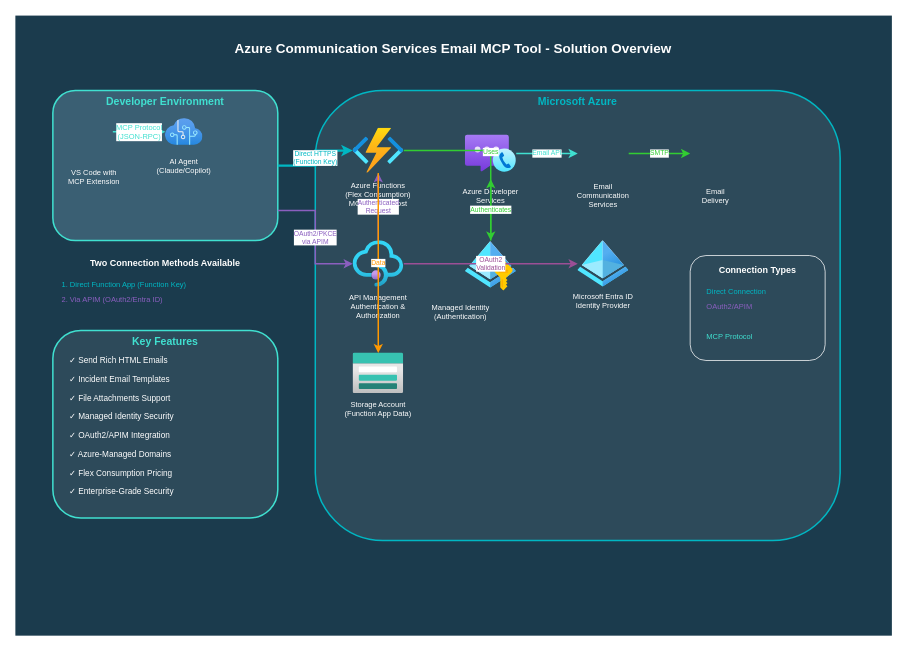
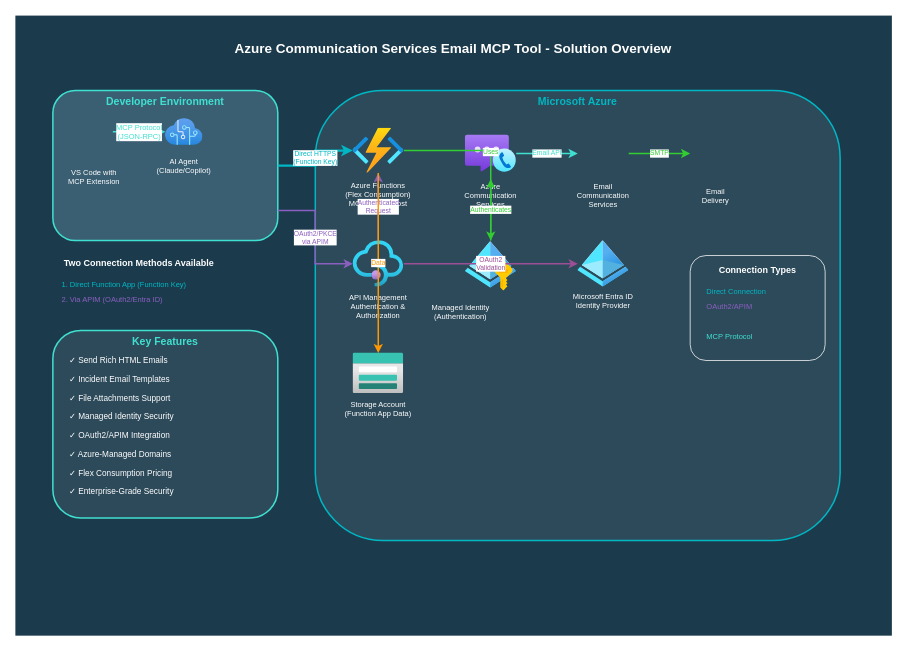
(491, 195) -> (491, 195)
(165, 263) -> (139, 263)
